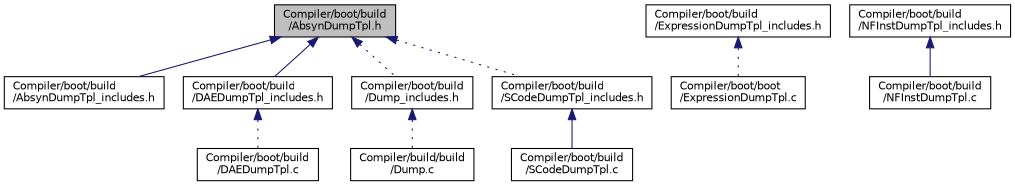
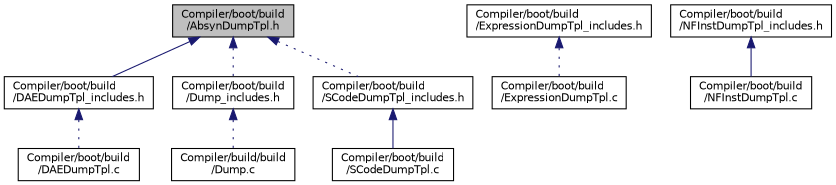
(84, 93) -> none
(738, 93) -> (559, 93)
